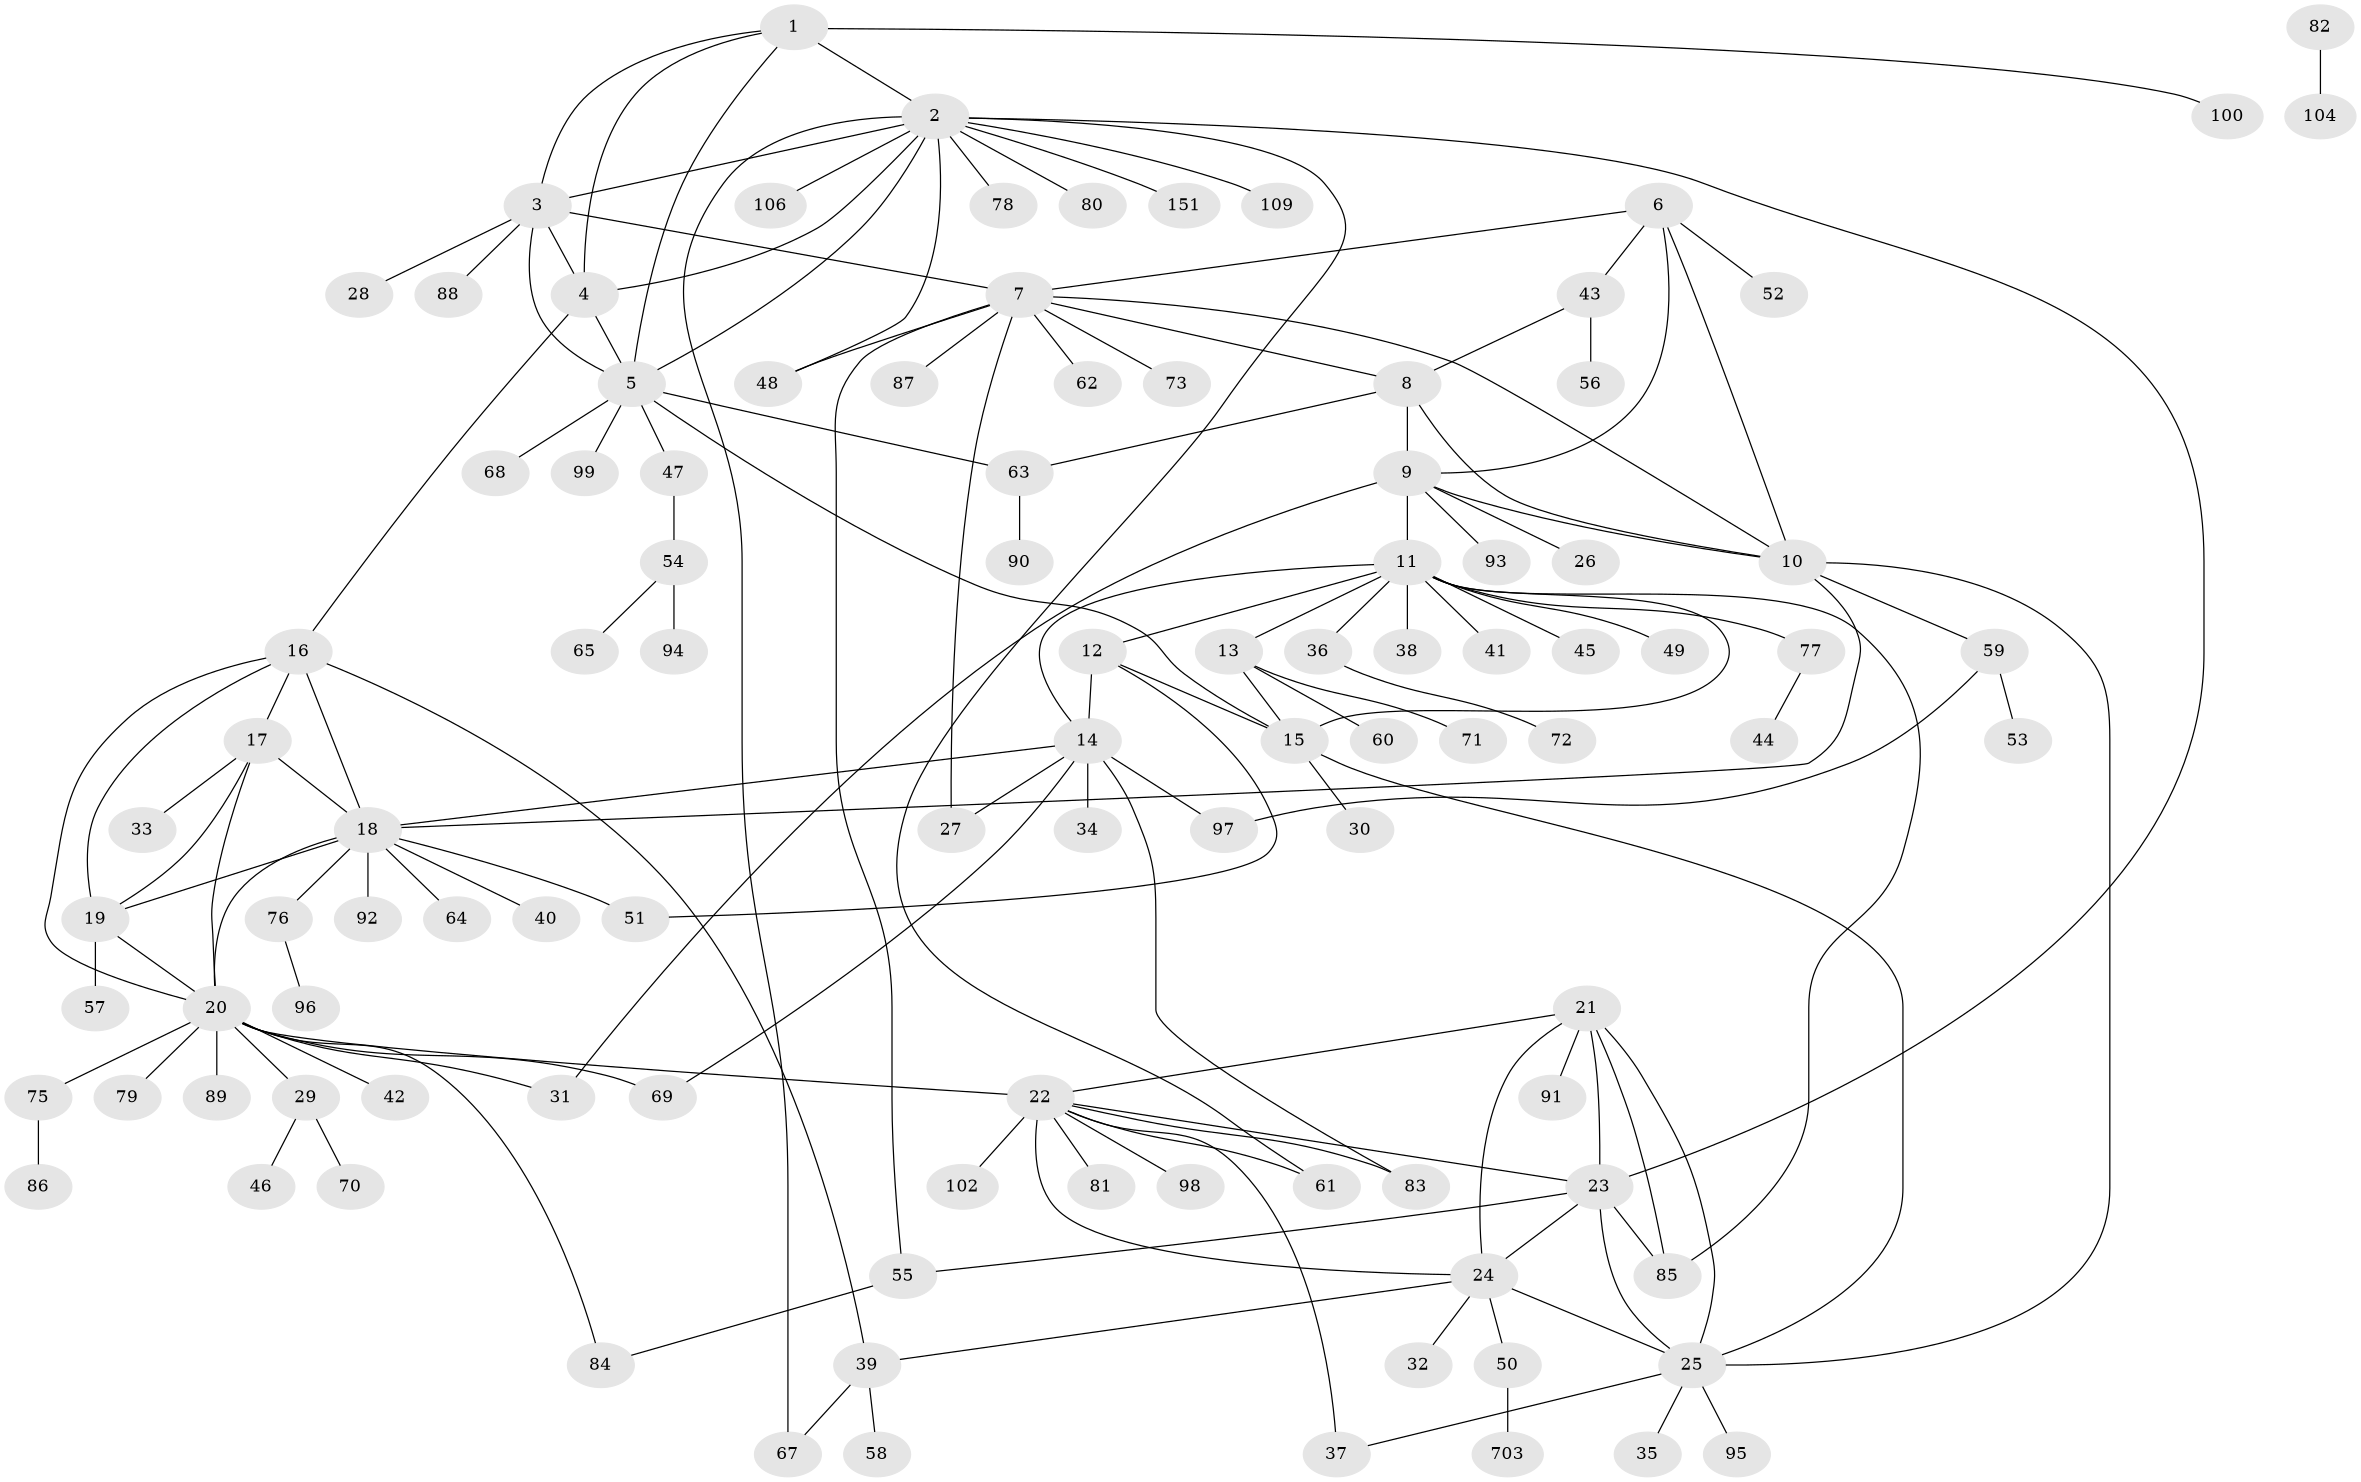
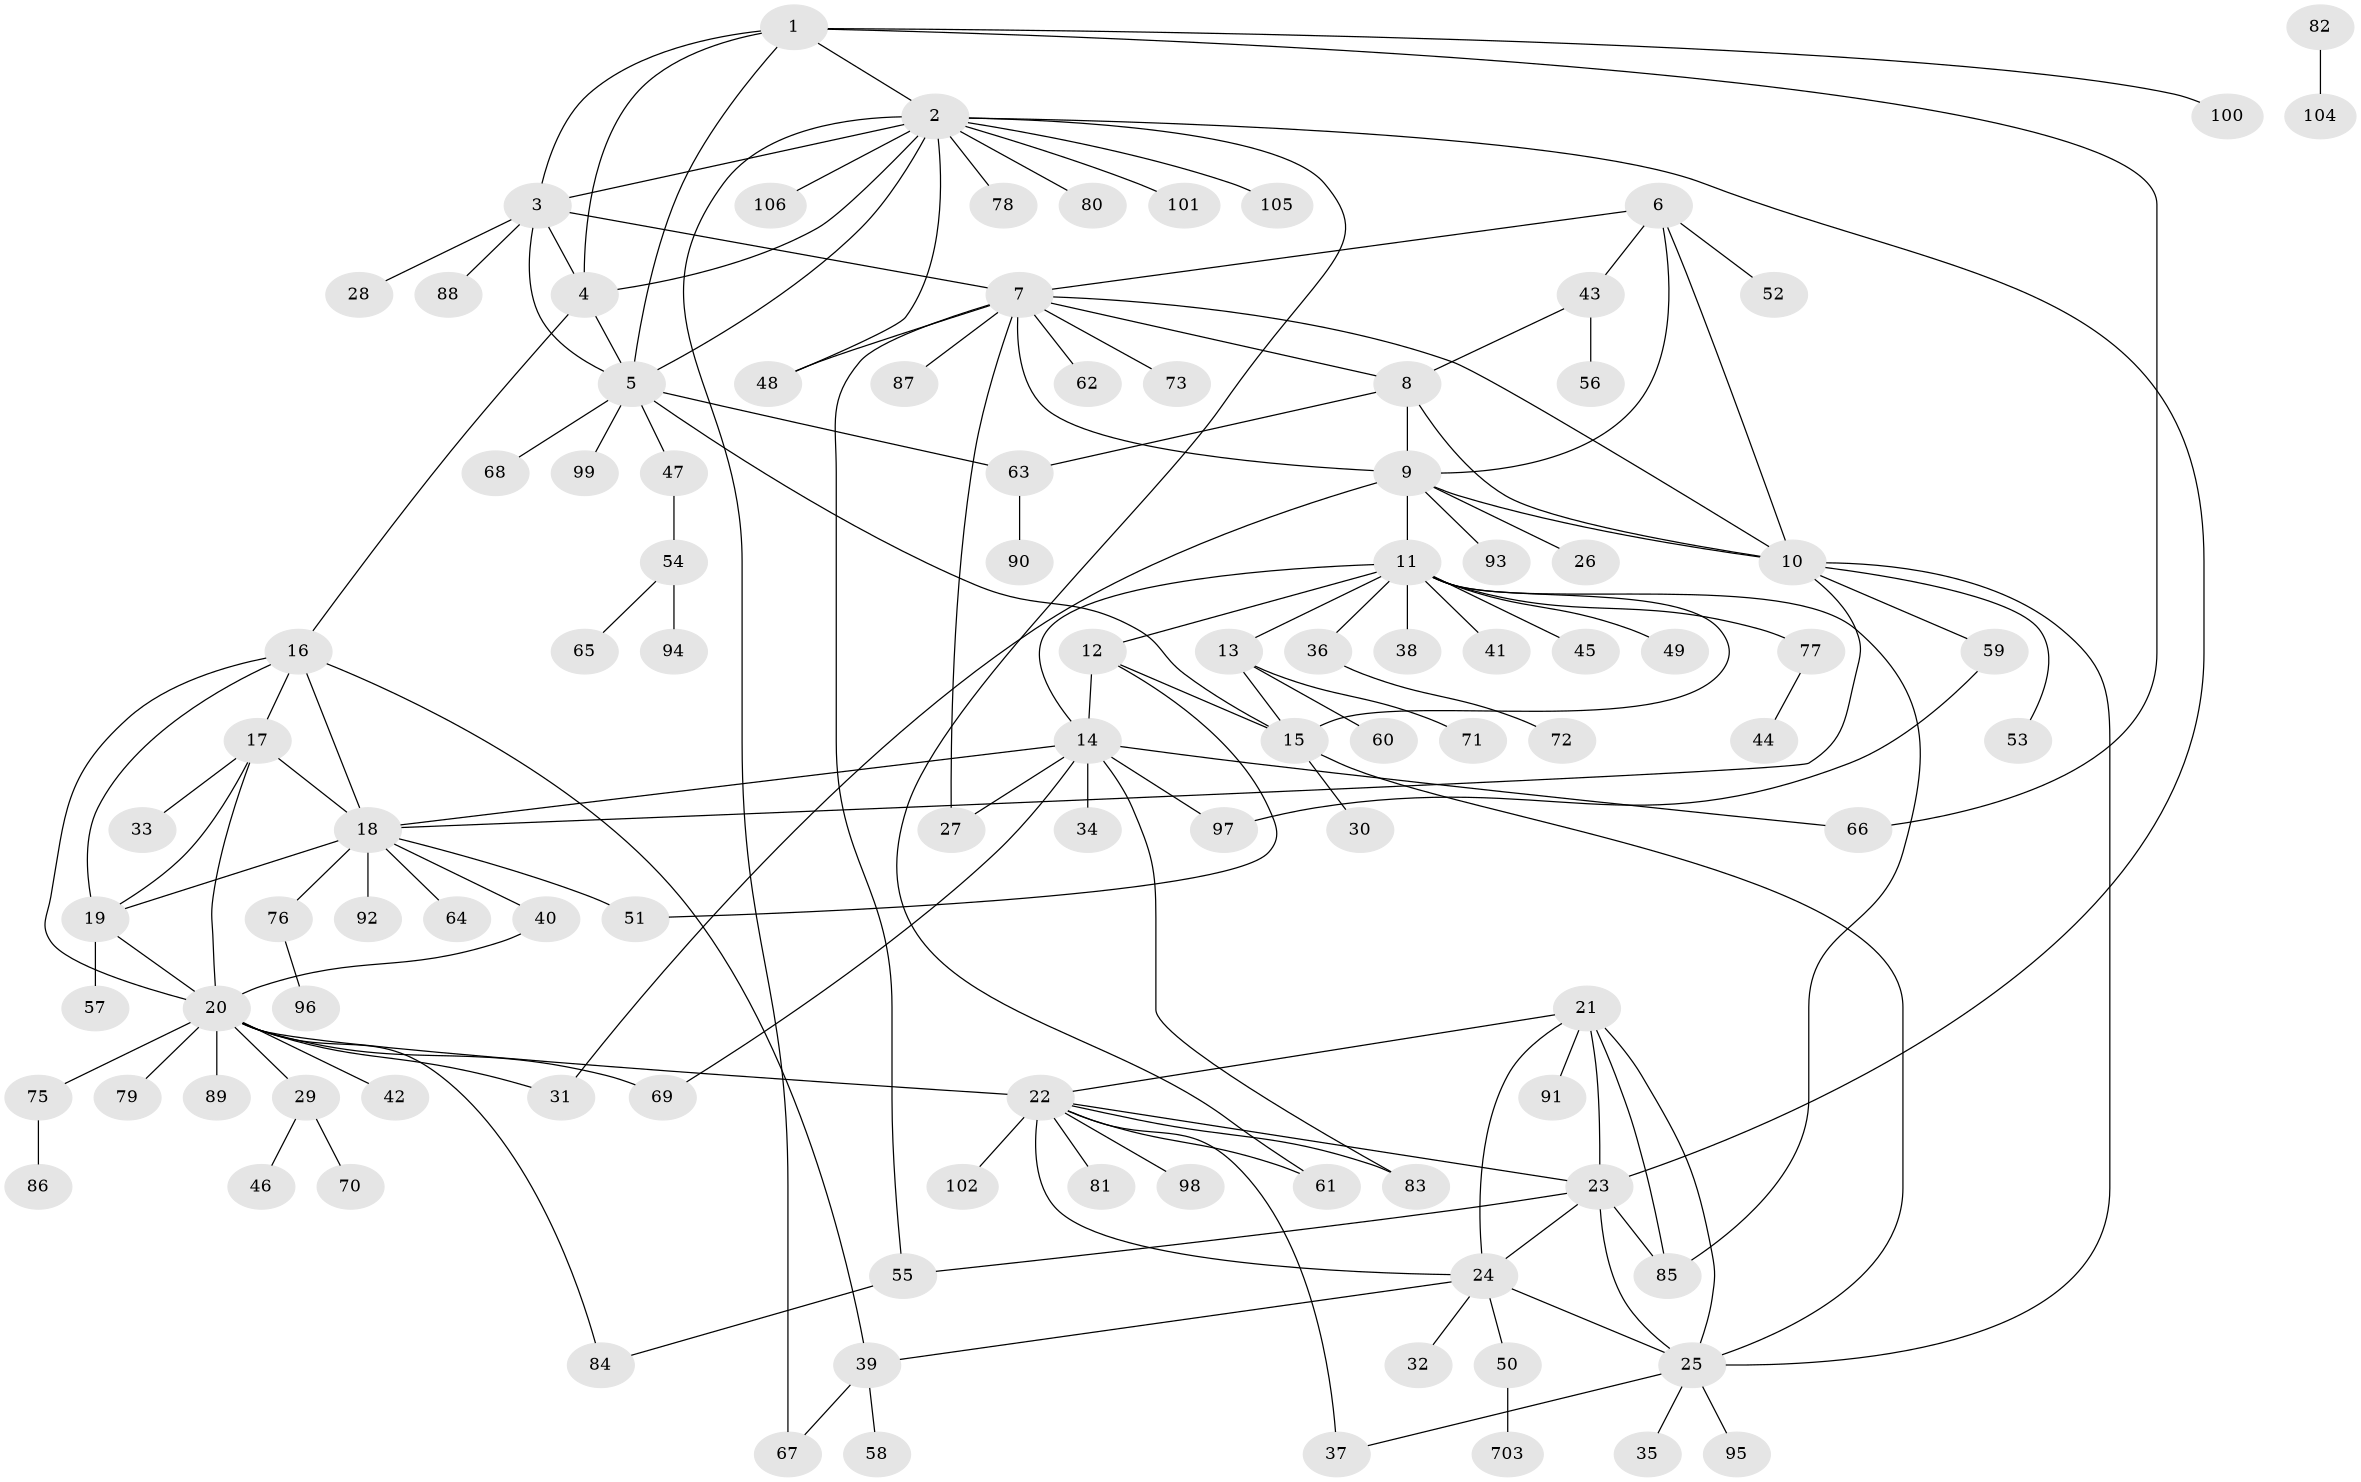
(1184, 206) -> (1184, 206)
(1277, 206) -> (1277, 206)
none -> (1168, 449)
(2006, 696) -> (1983, 599)
none -> (1858, 830)
(243, 887) -> (382, 964)
